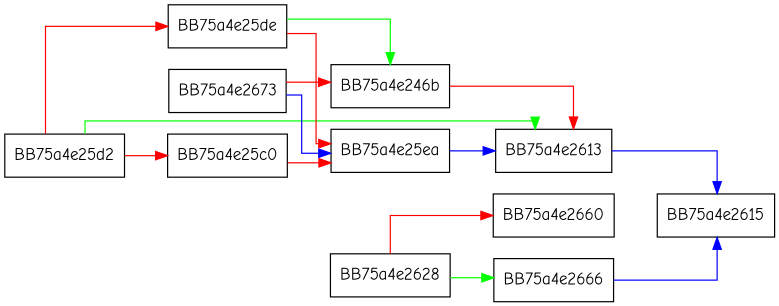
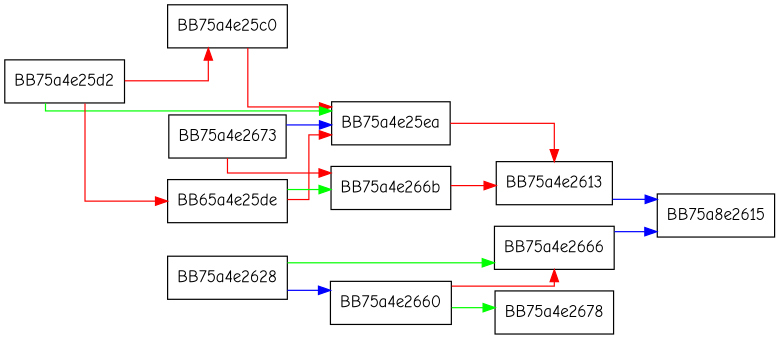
(227, 26) -> (227, 201)
(390, 86) -> (391, 188)
(292, 121) -> (179, 111)
(466, 151) -> (515, 123)
(416, 216) -> (303, 290)
(716, 216) -> (716, 216)
none -> (505, 286)
none -> (554, 312)
